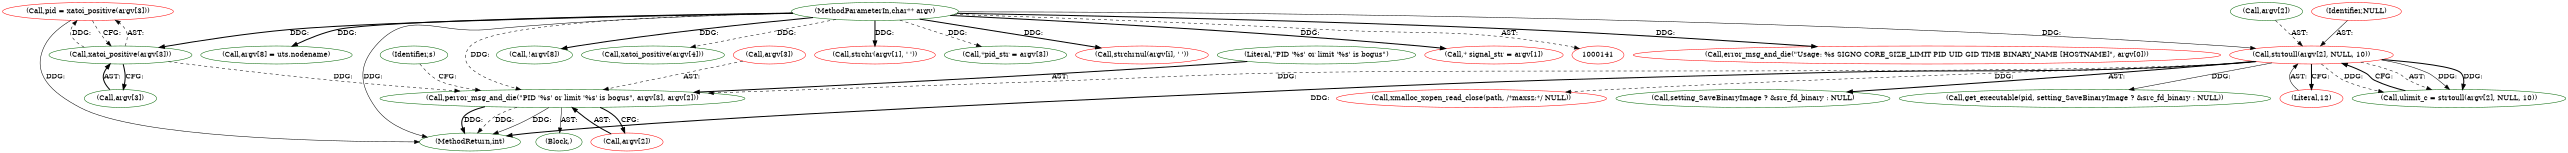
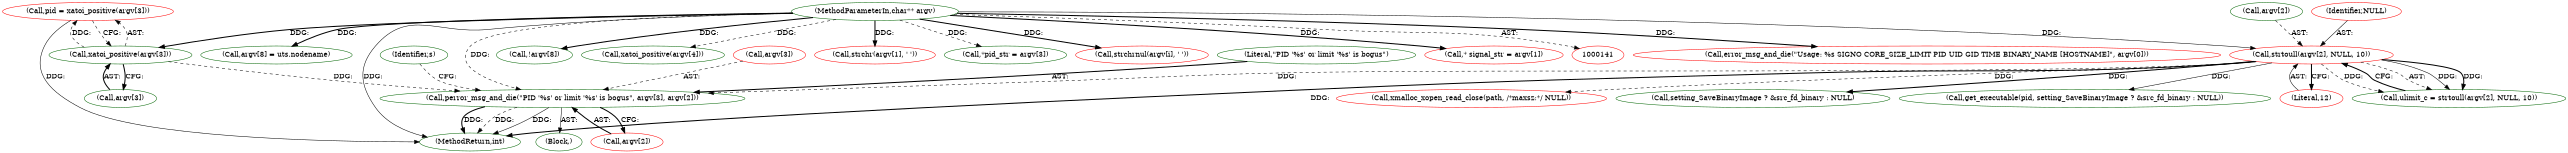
(2118, 77) -> (2119, 77)
